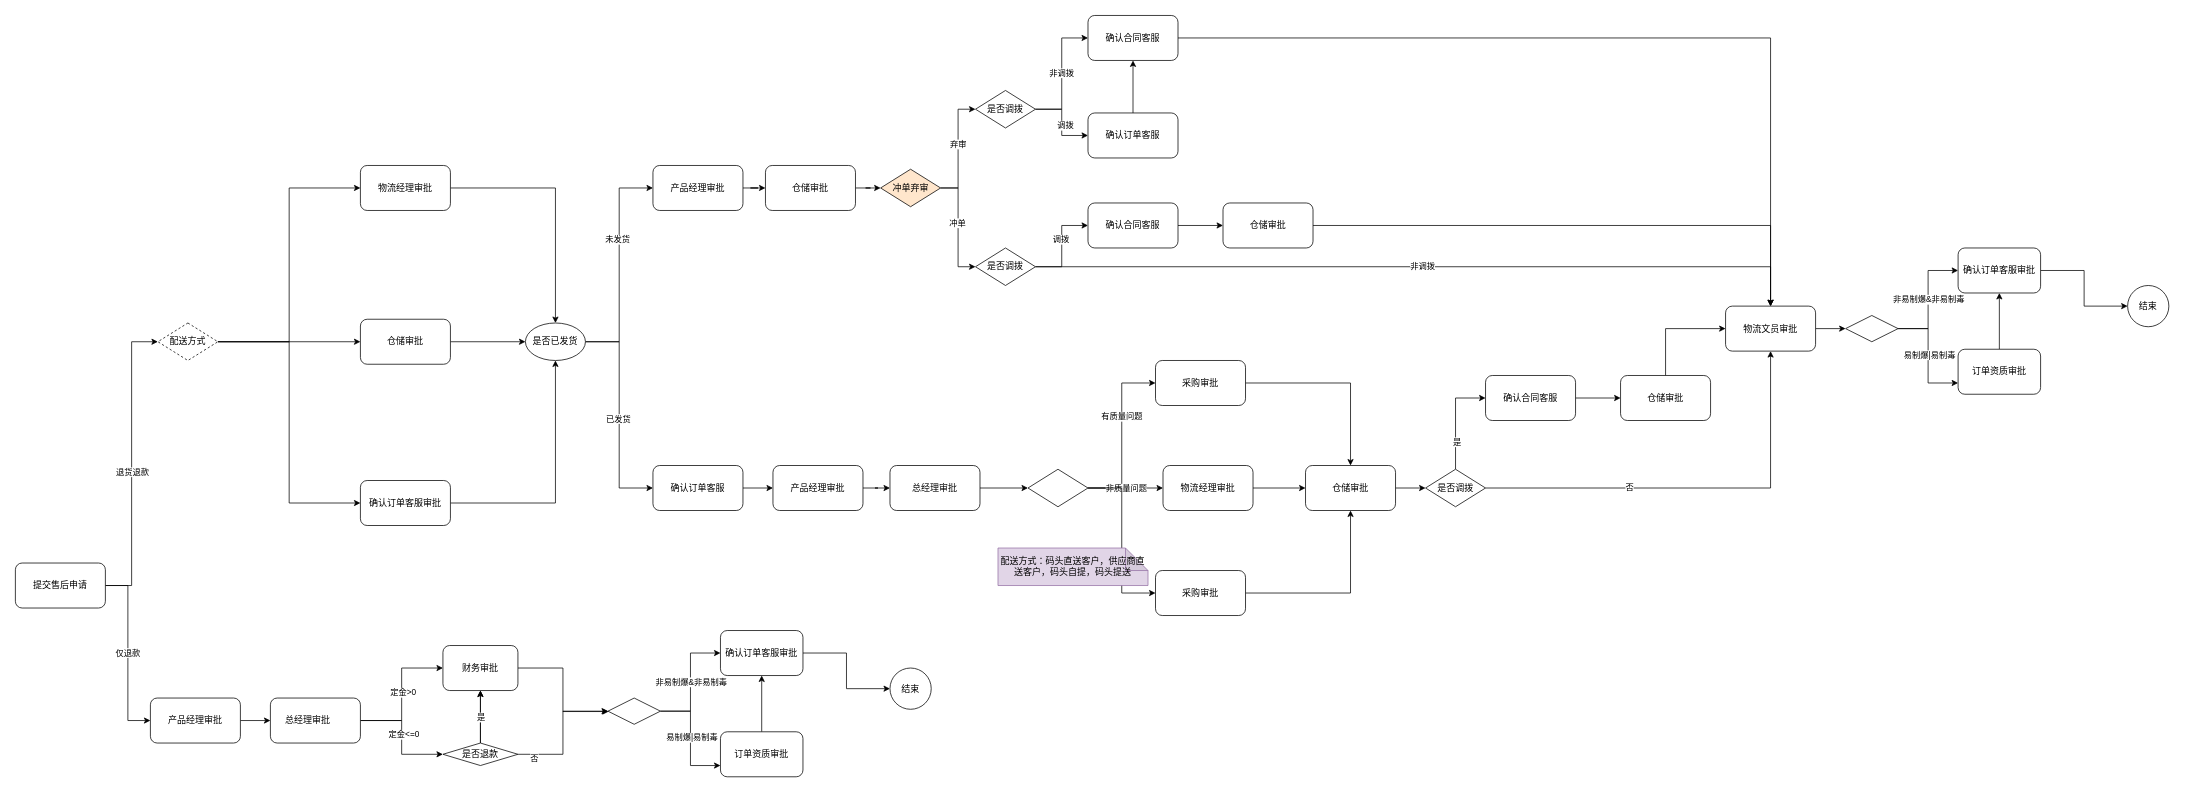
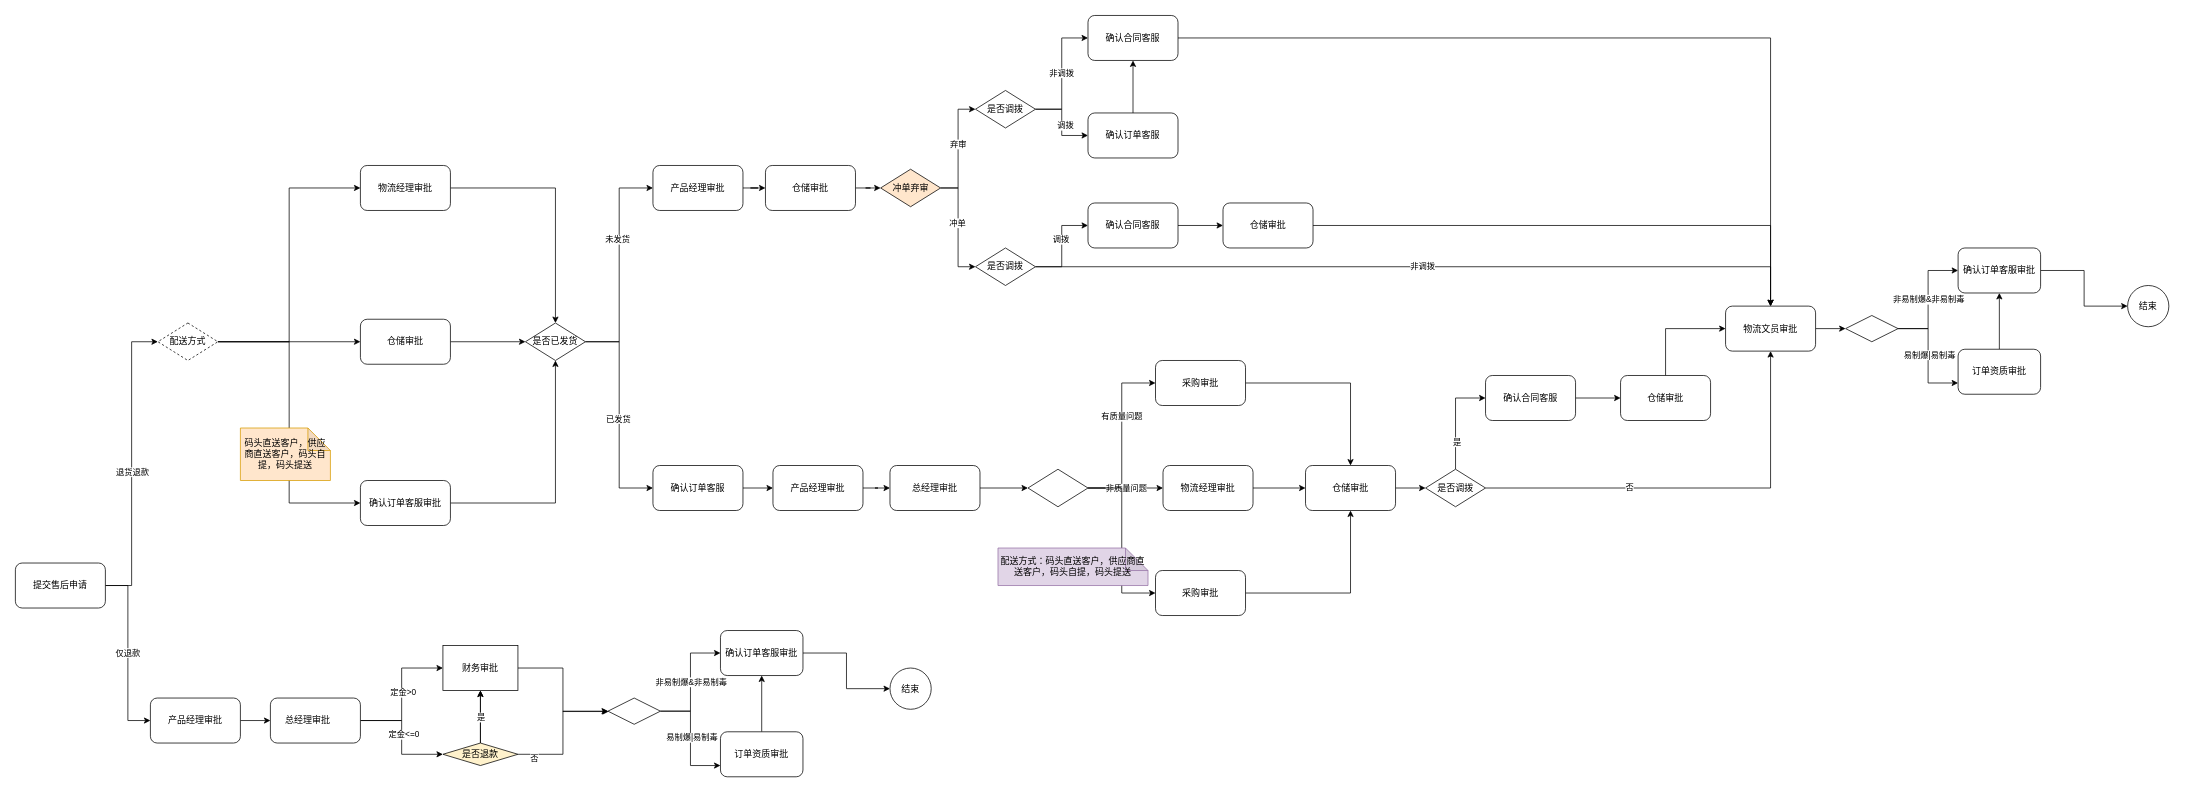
(555, 342) -> (555, 342)
none -> (285, 454)
(480, 668) -> (480, 668)
(480, 754) -> (480, 754)
